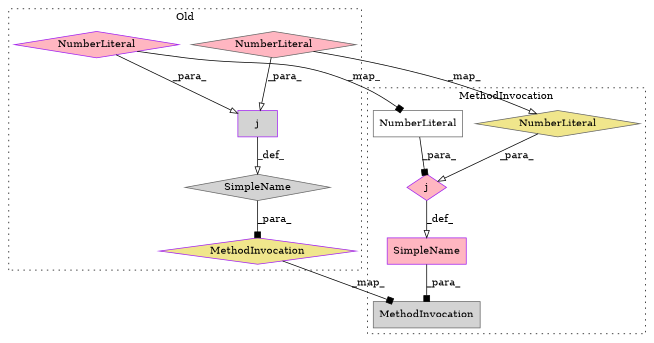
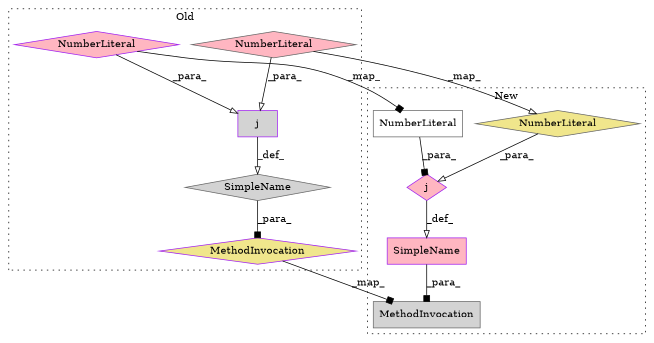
(507, 96) -> (507, 96)
